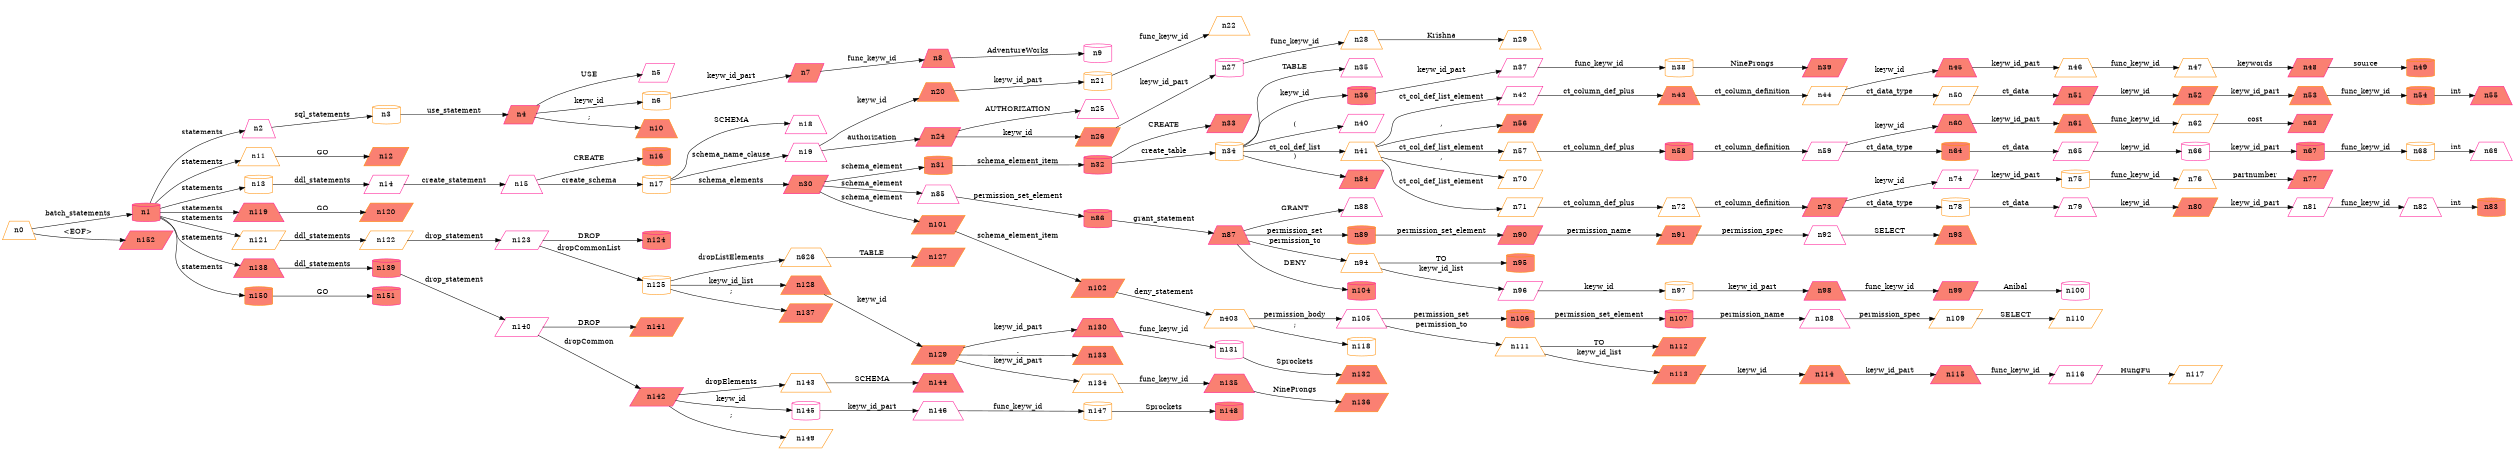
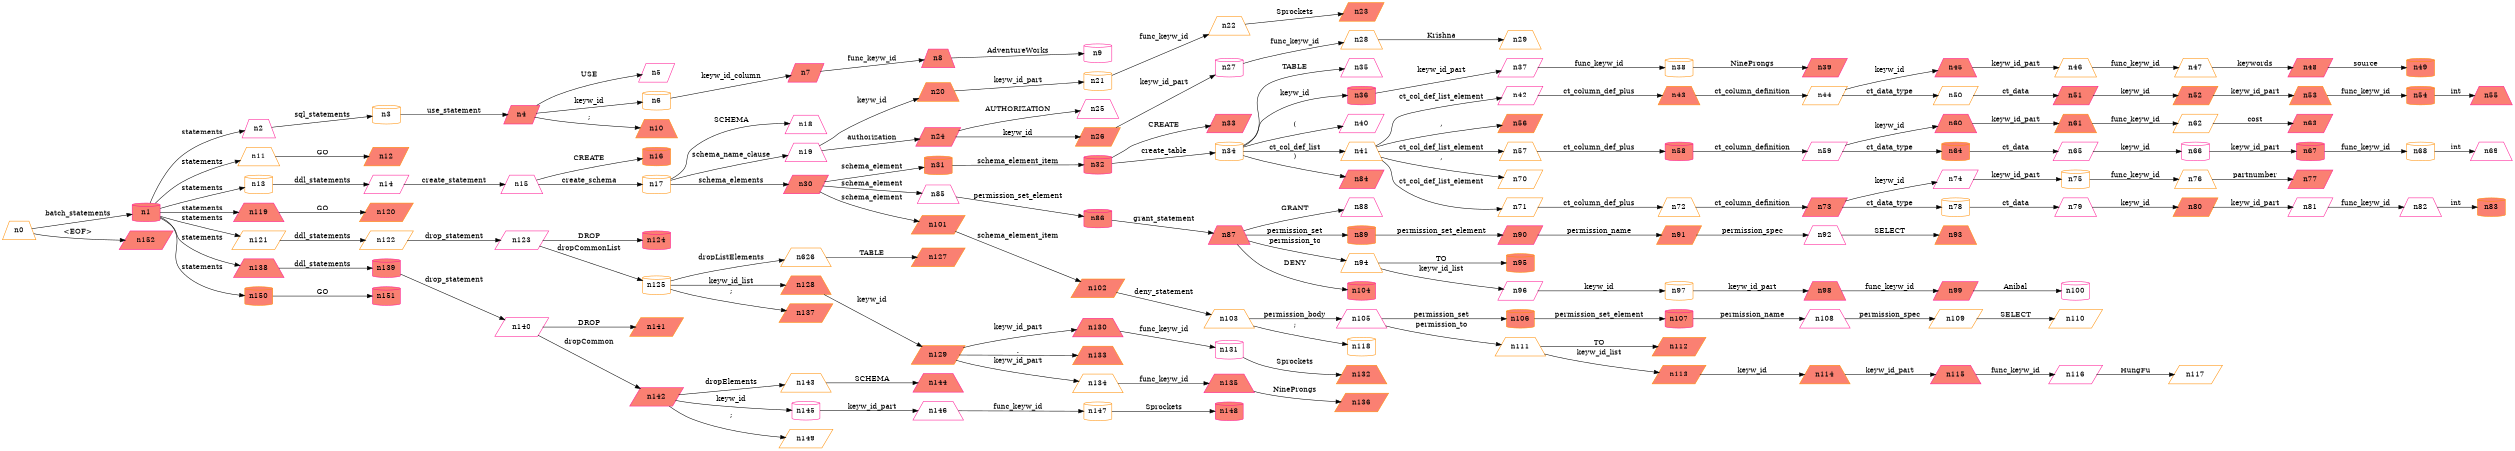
none -> (1362, 12)
(731, 76) -> (731, 76)
(1229, 319) -> (1229, 319)
